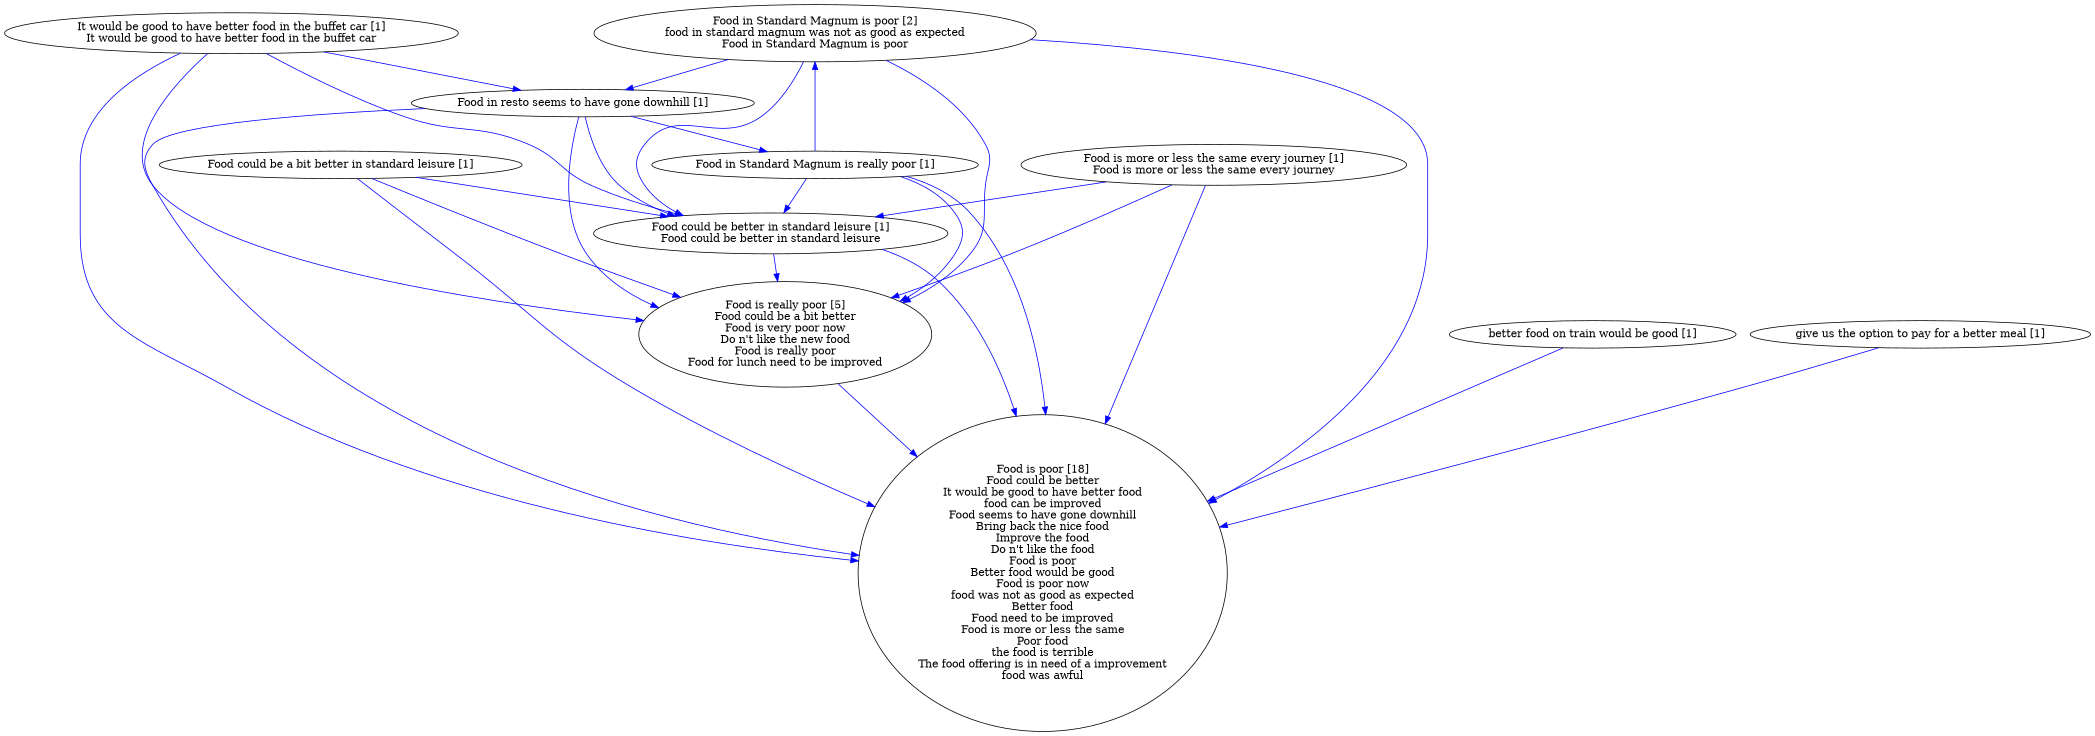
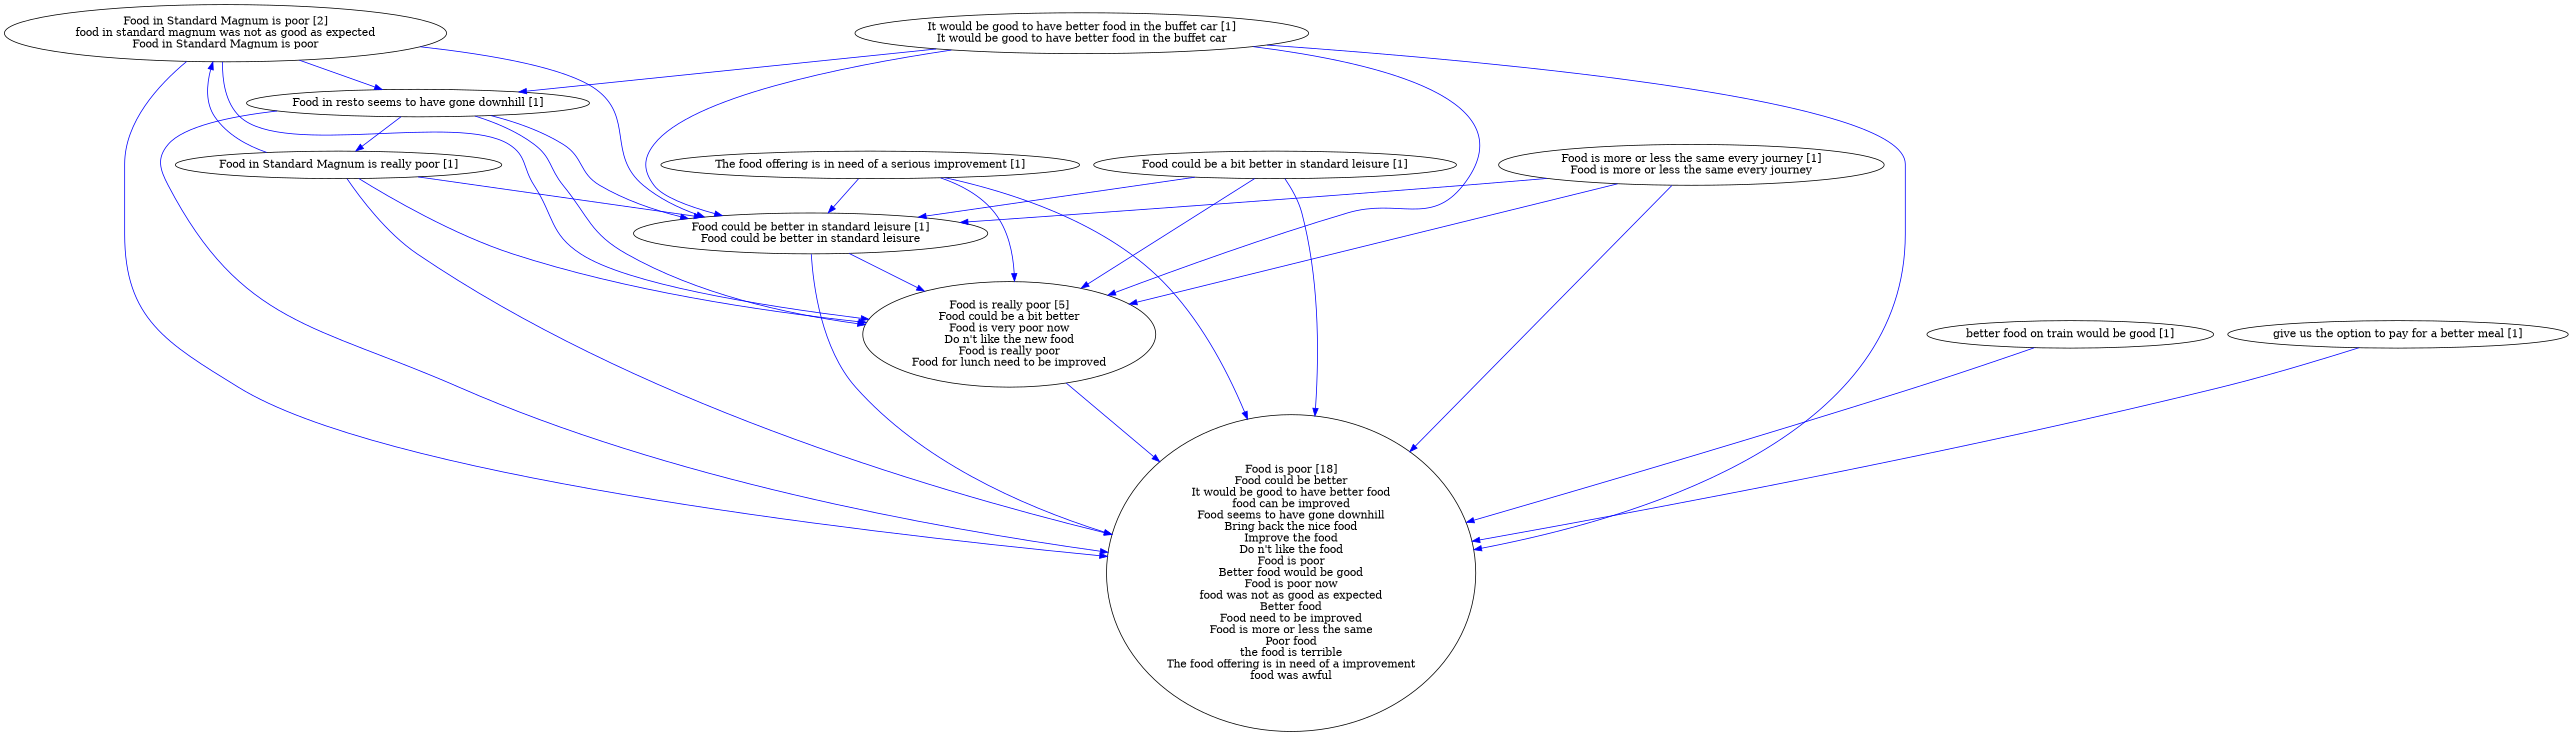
none -> (870, 165)
